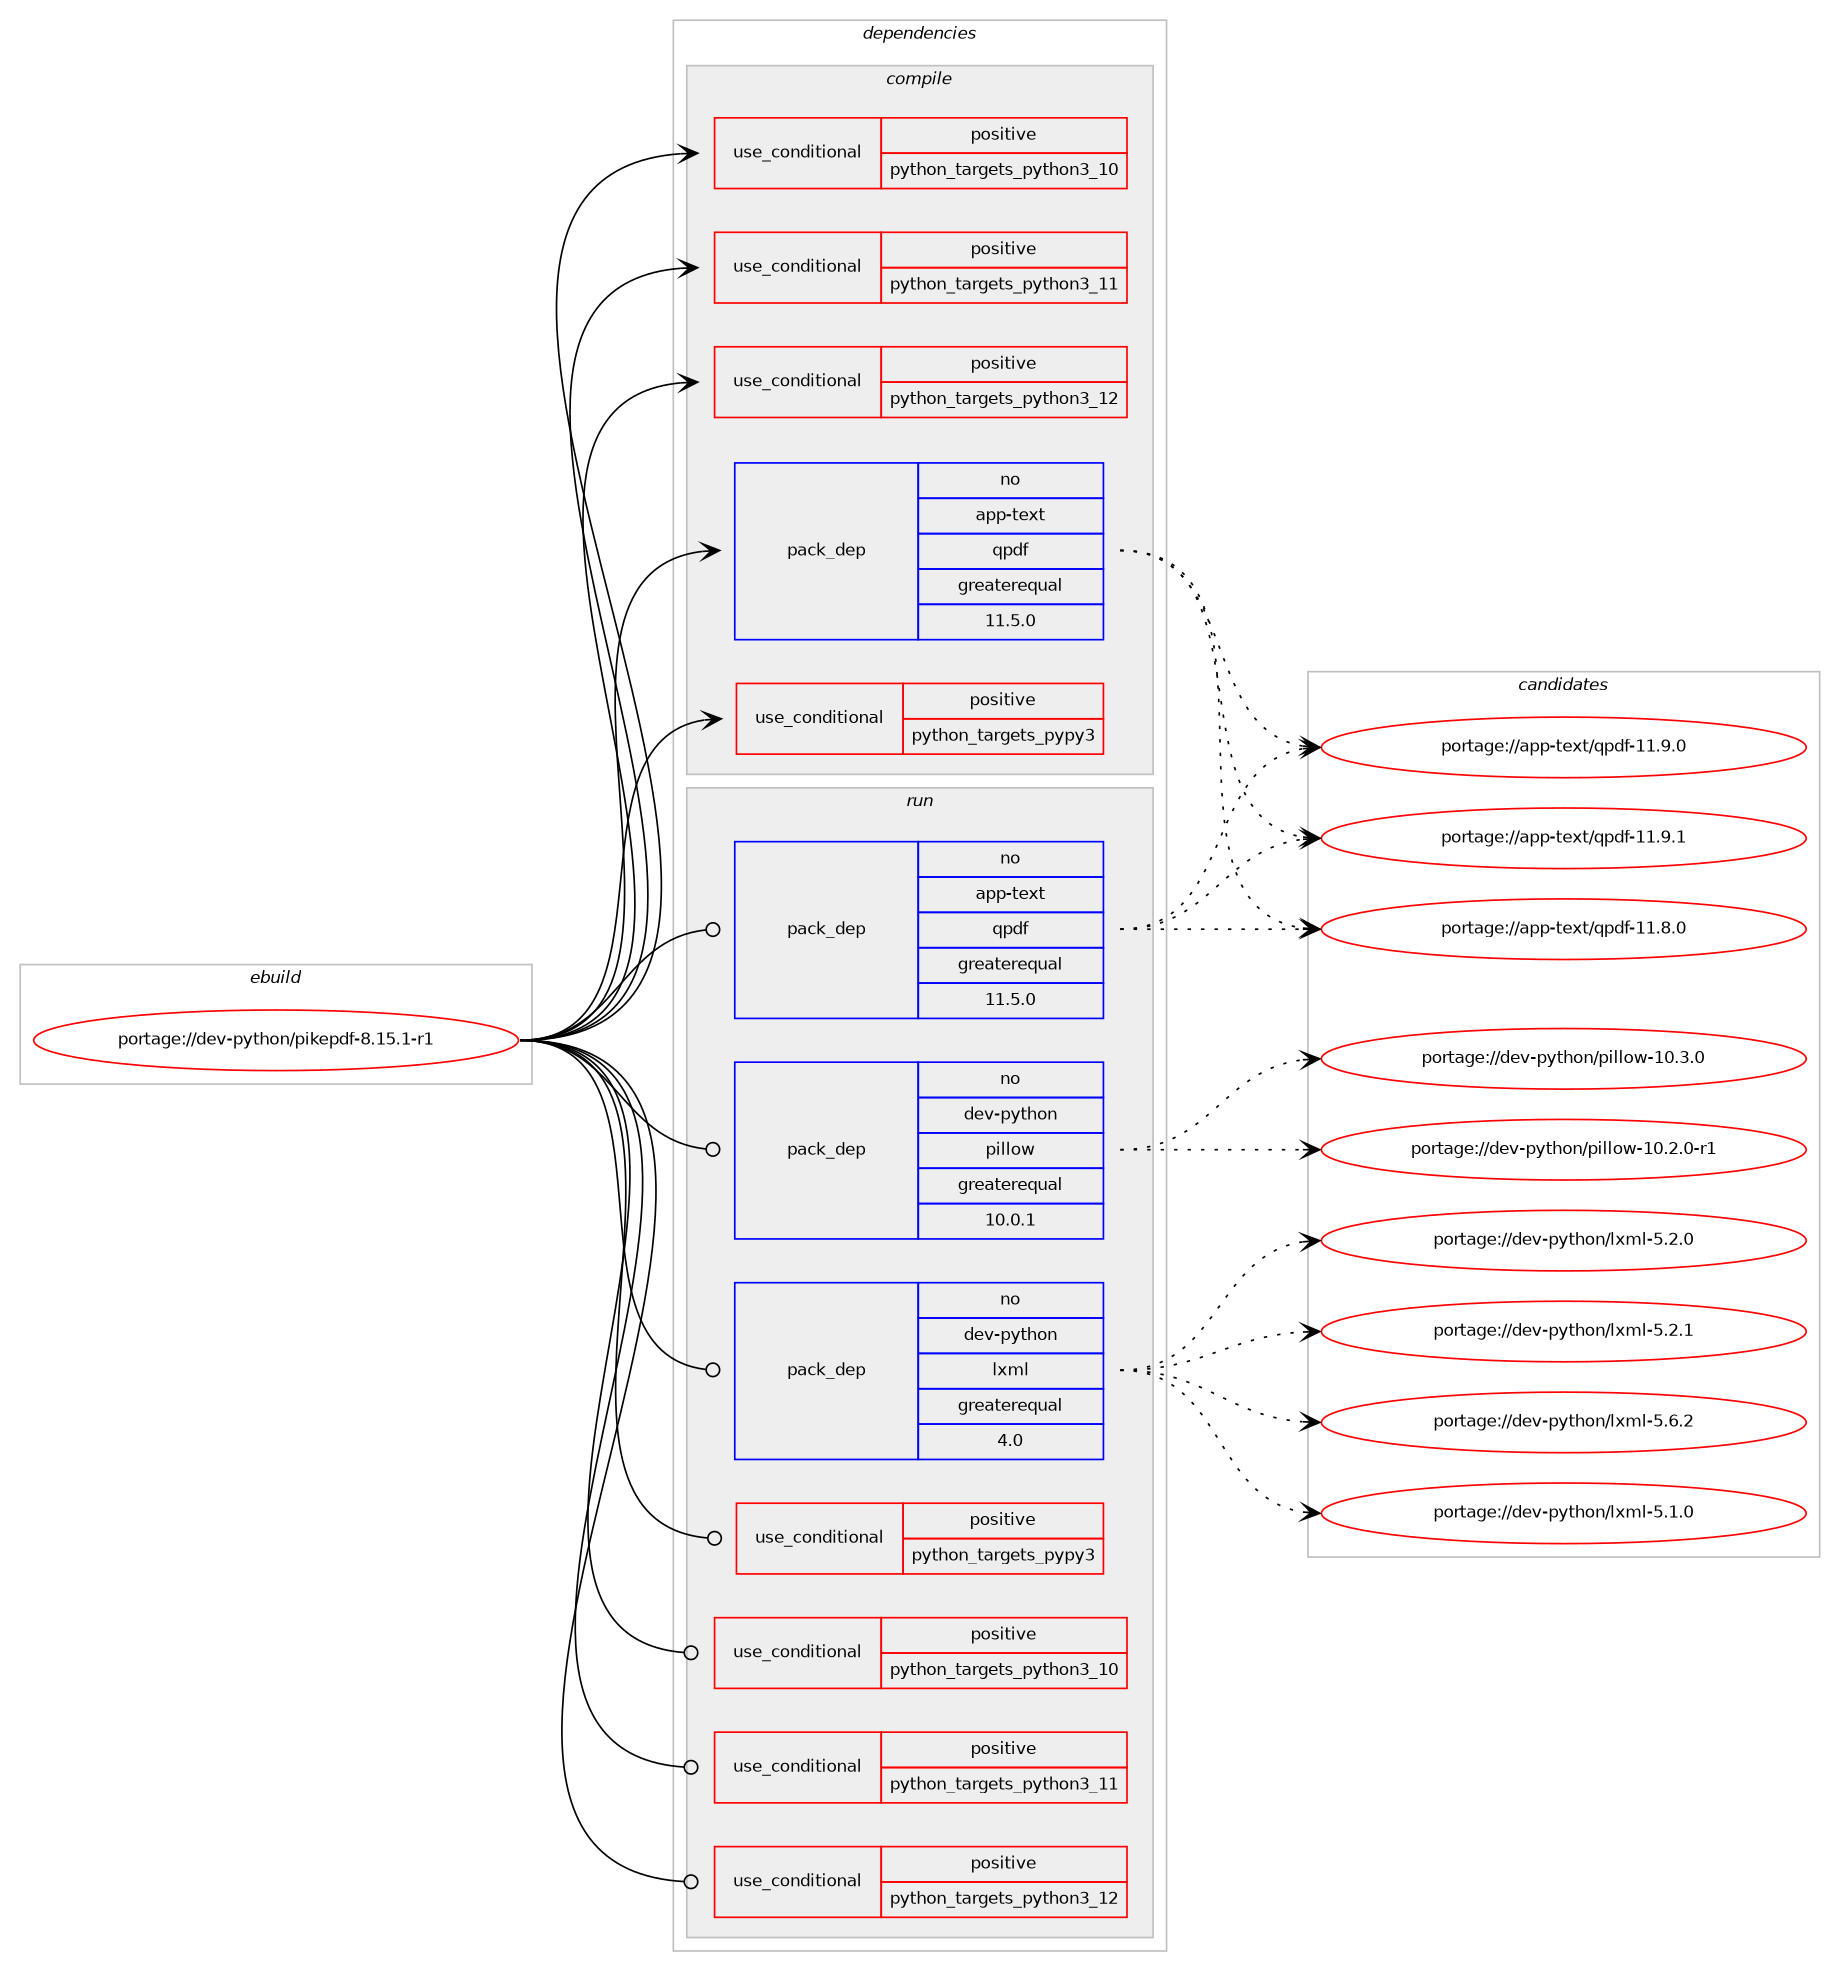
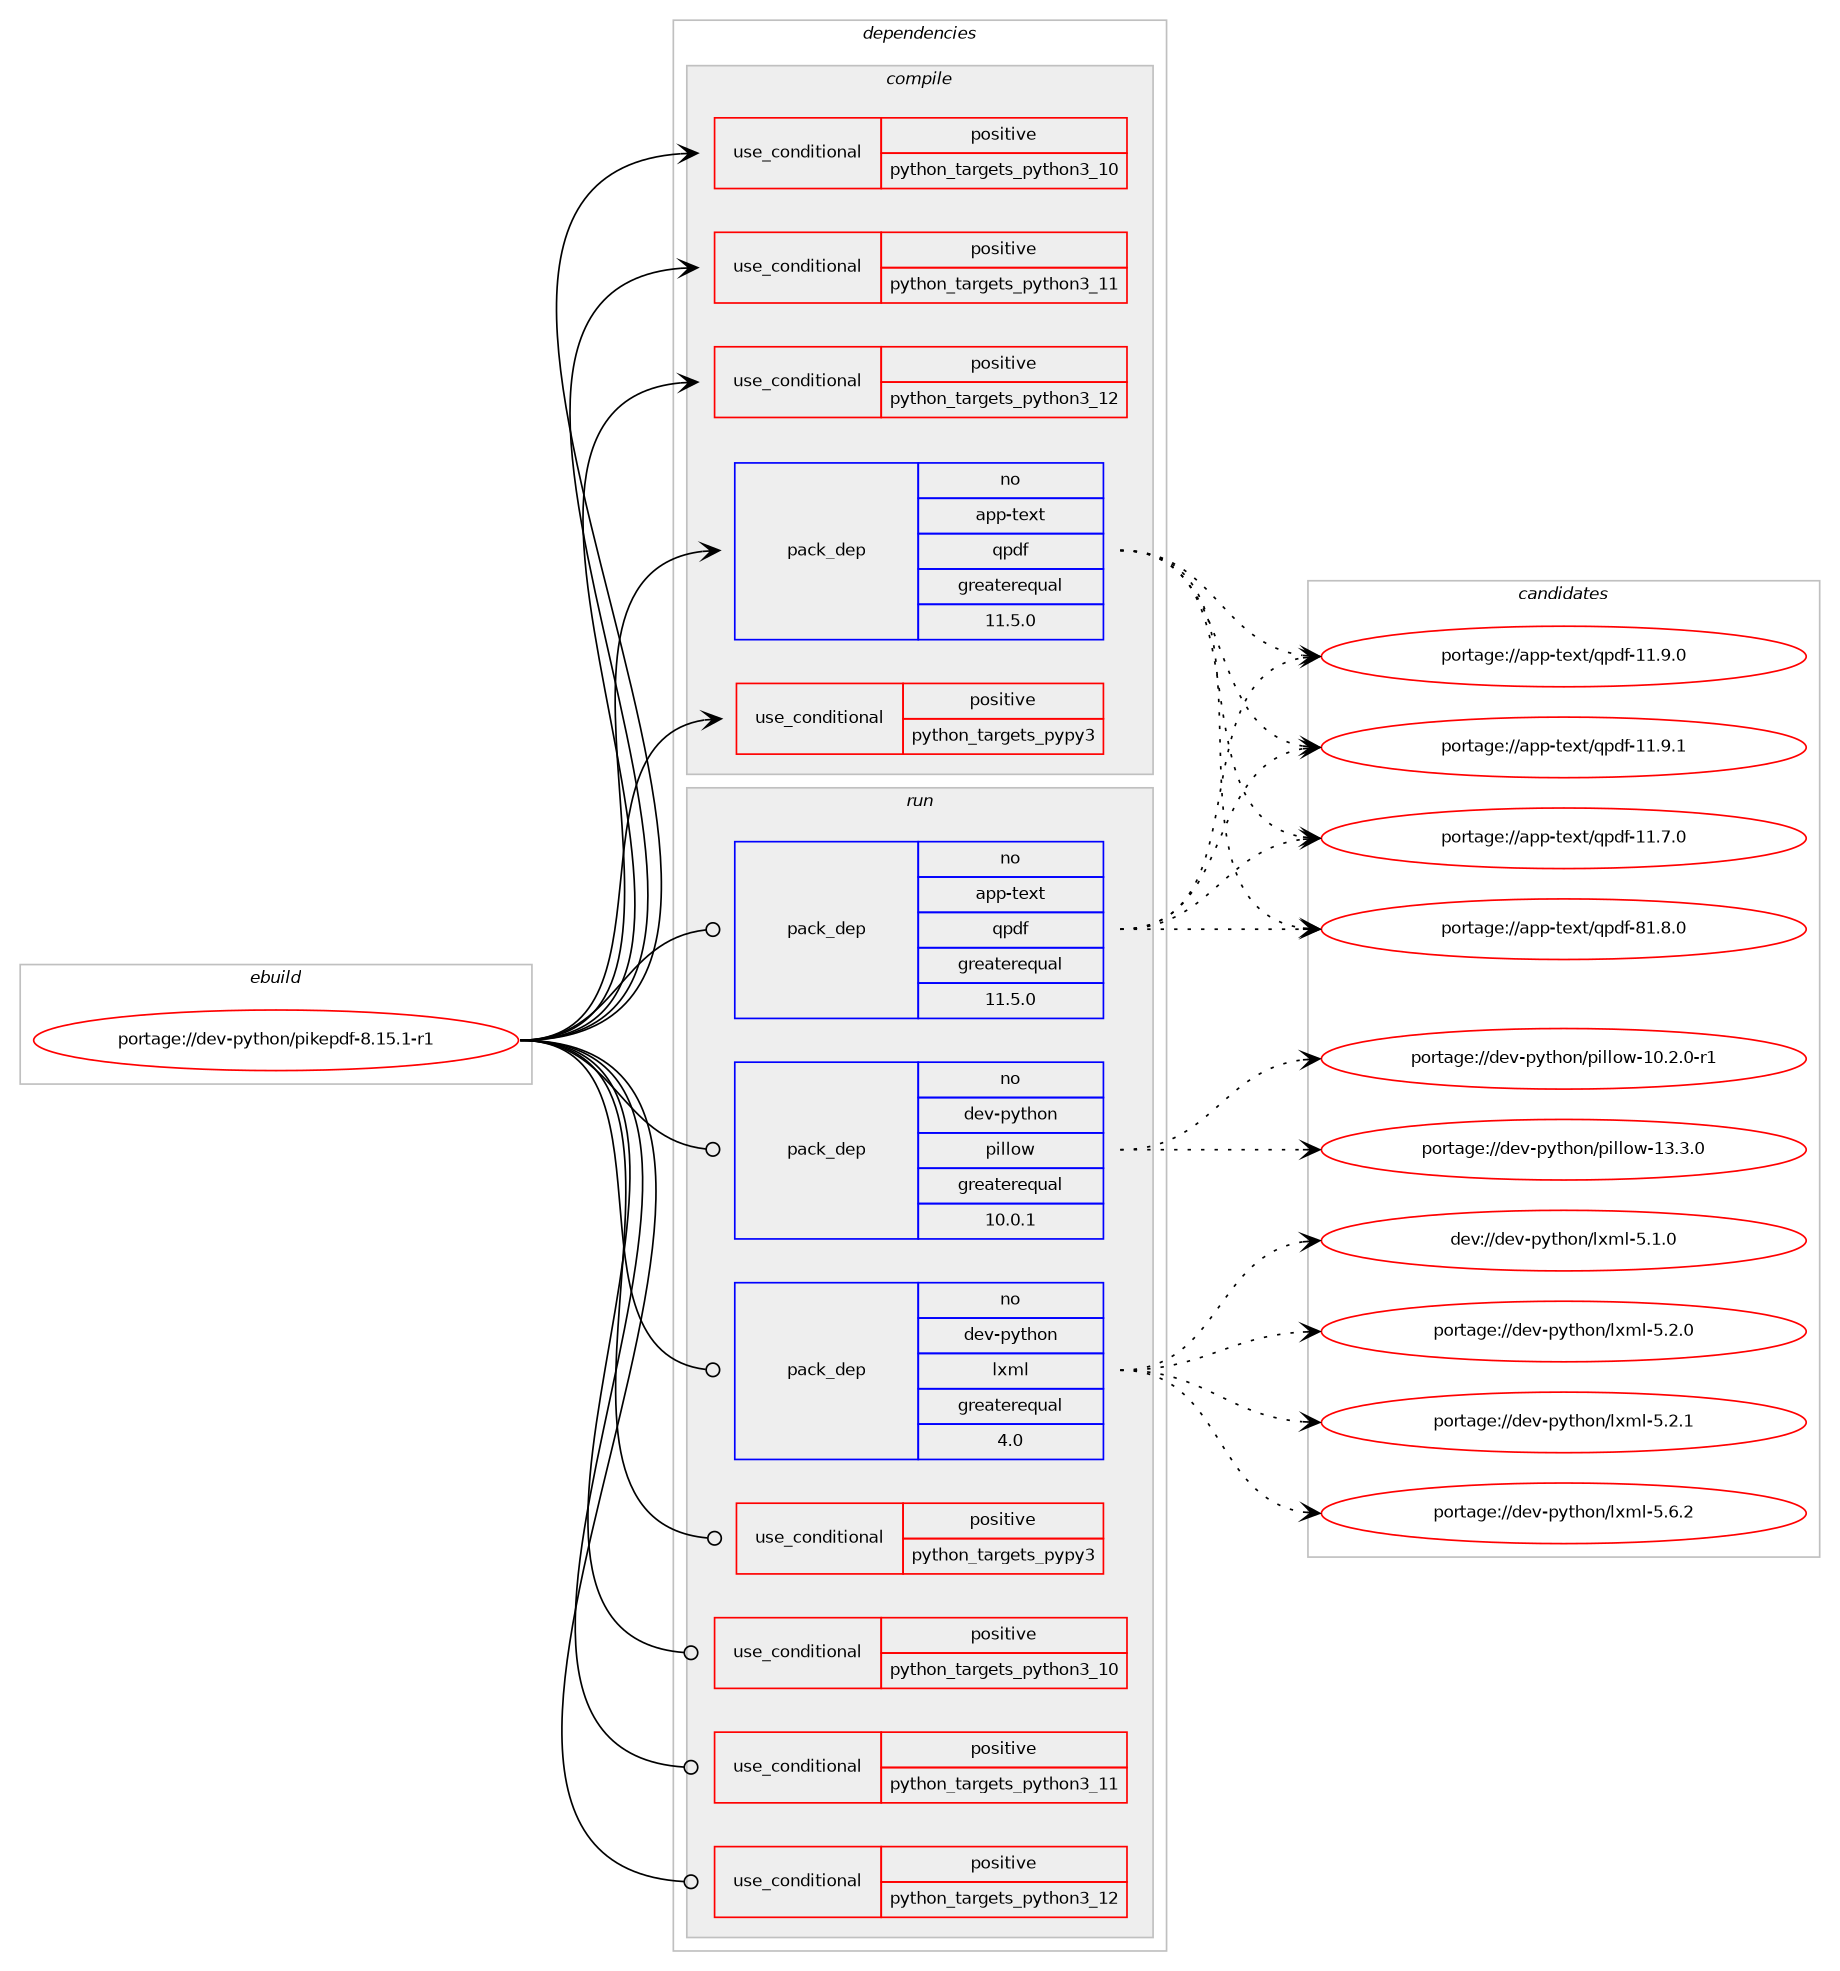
none -> (1564, 838)
(1564, 929) -> (1564, 929)
(1564, 1059) -> (1564, 1150)
(1564, 1513) -> (1564, 1241)
